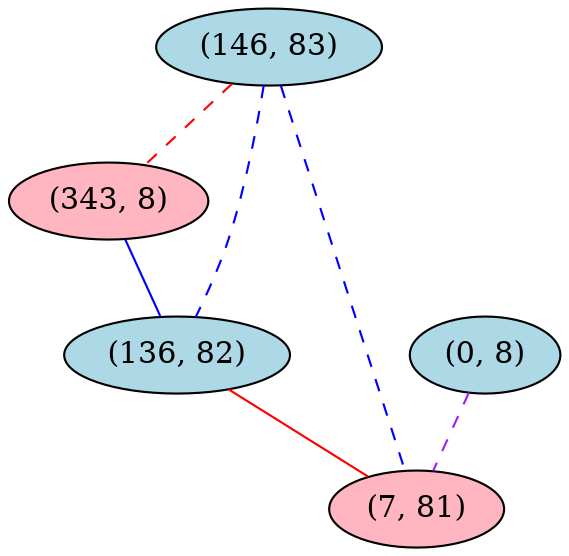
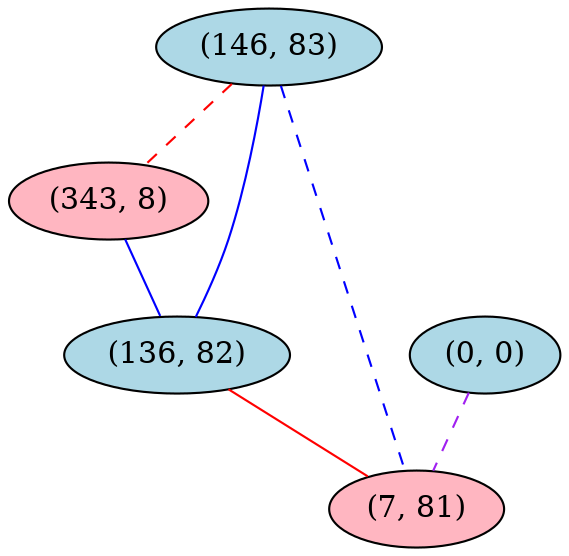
(239, 204) -> (239, 204)
(485, 355) -> (485, 355)
